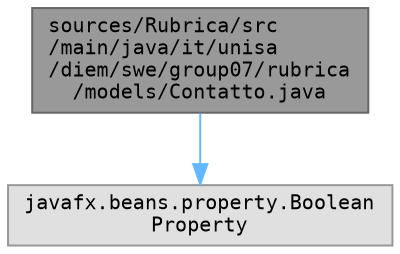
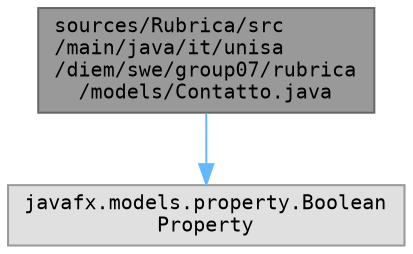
(200, 215) -> (206, 215)
